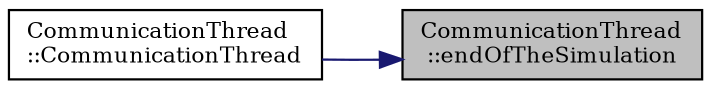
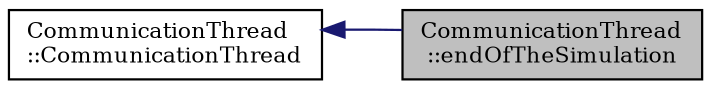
(351, 60) -> (373, 30)
